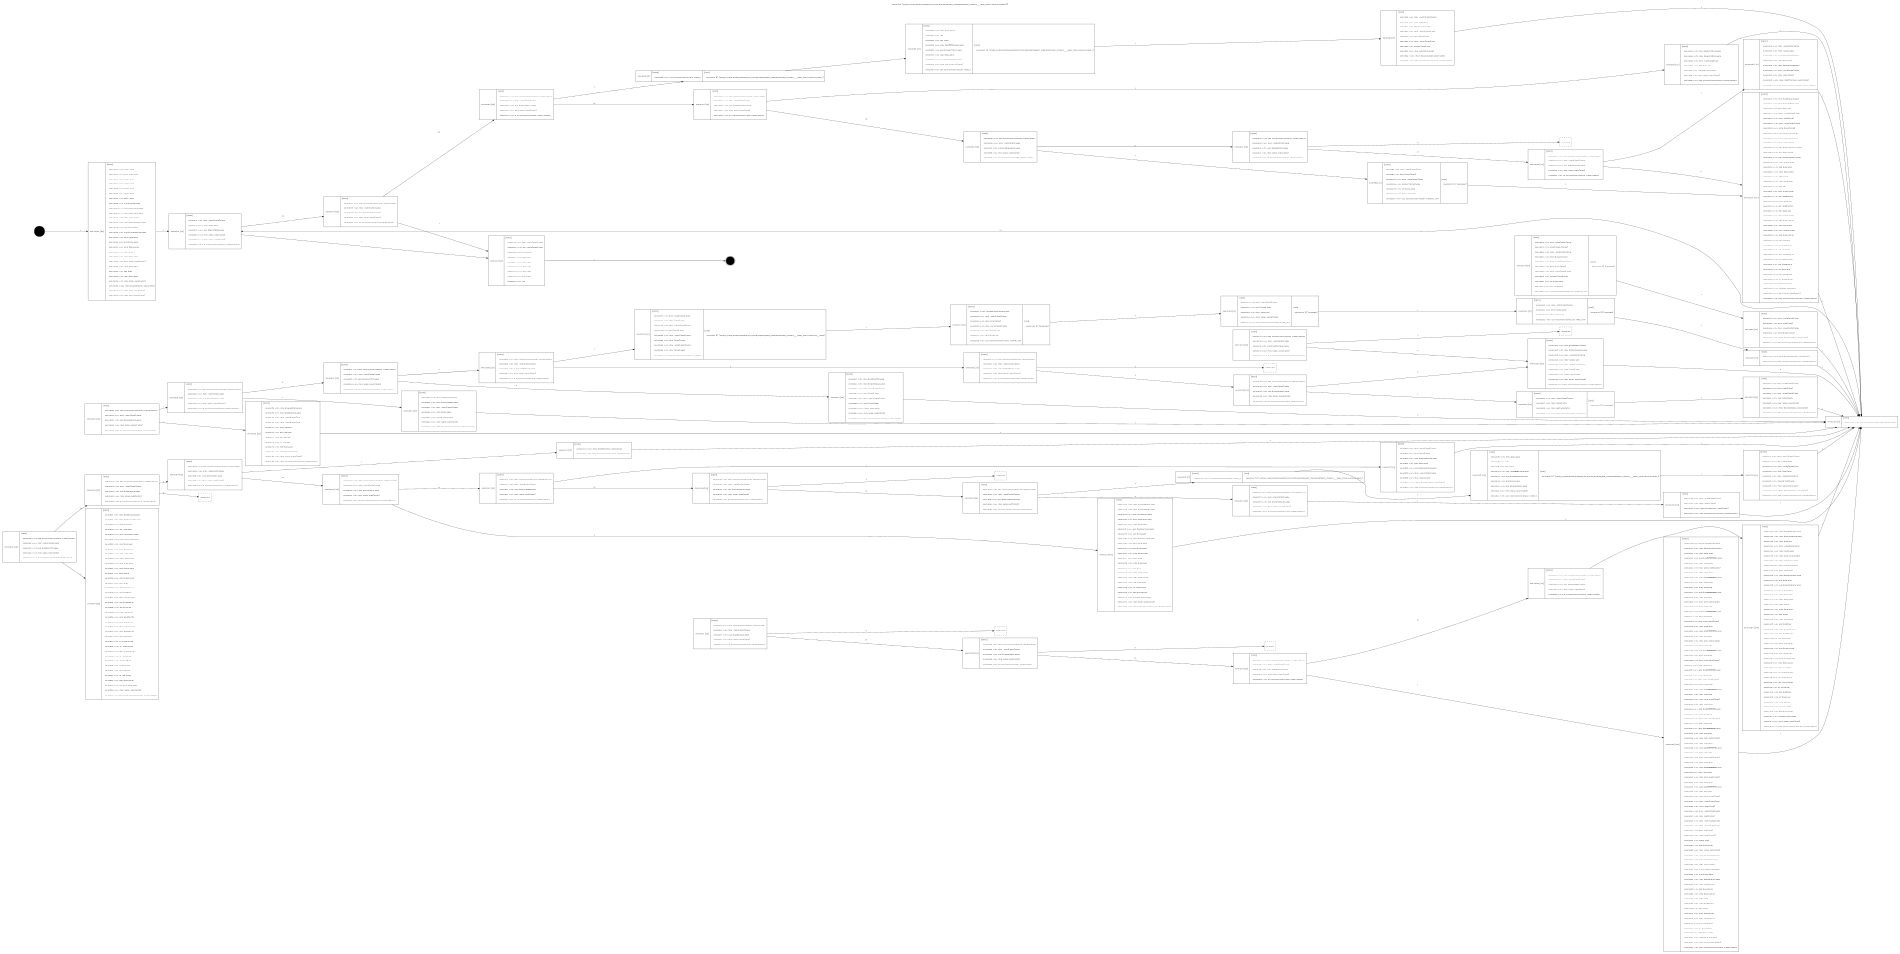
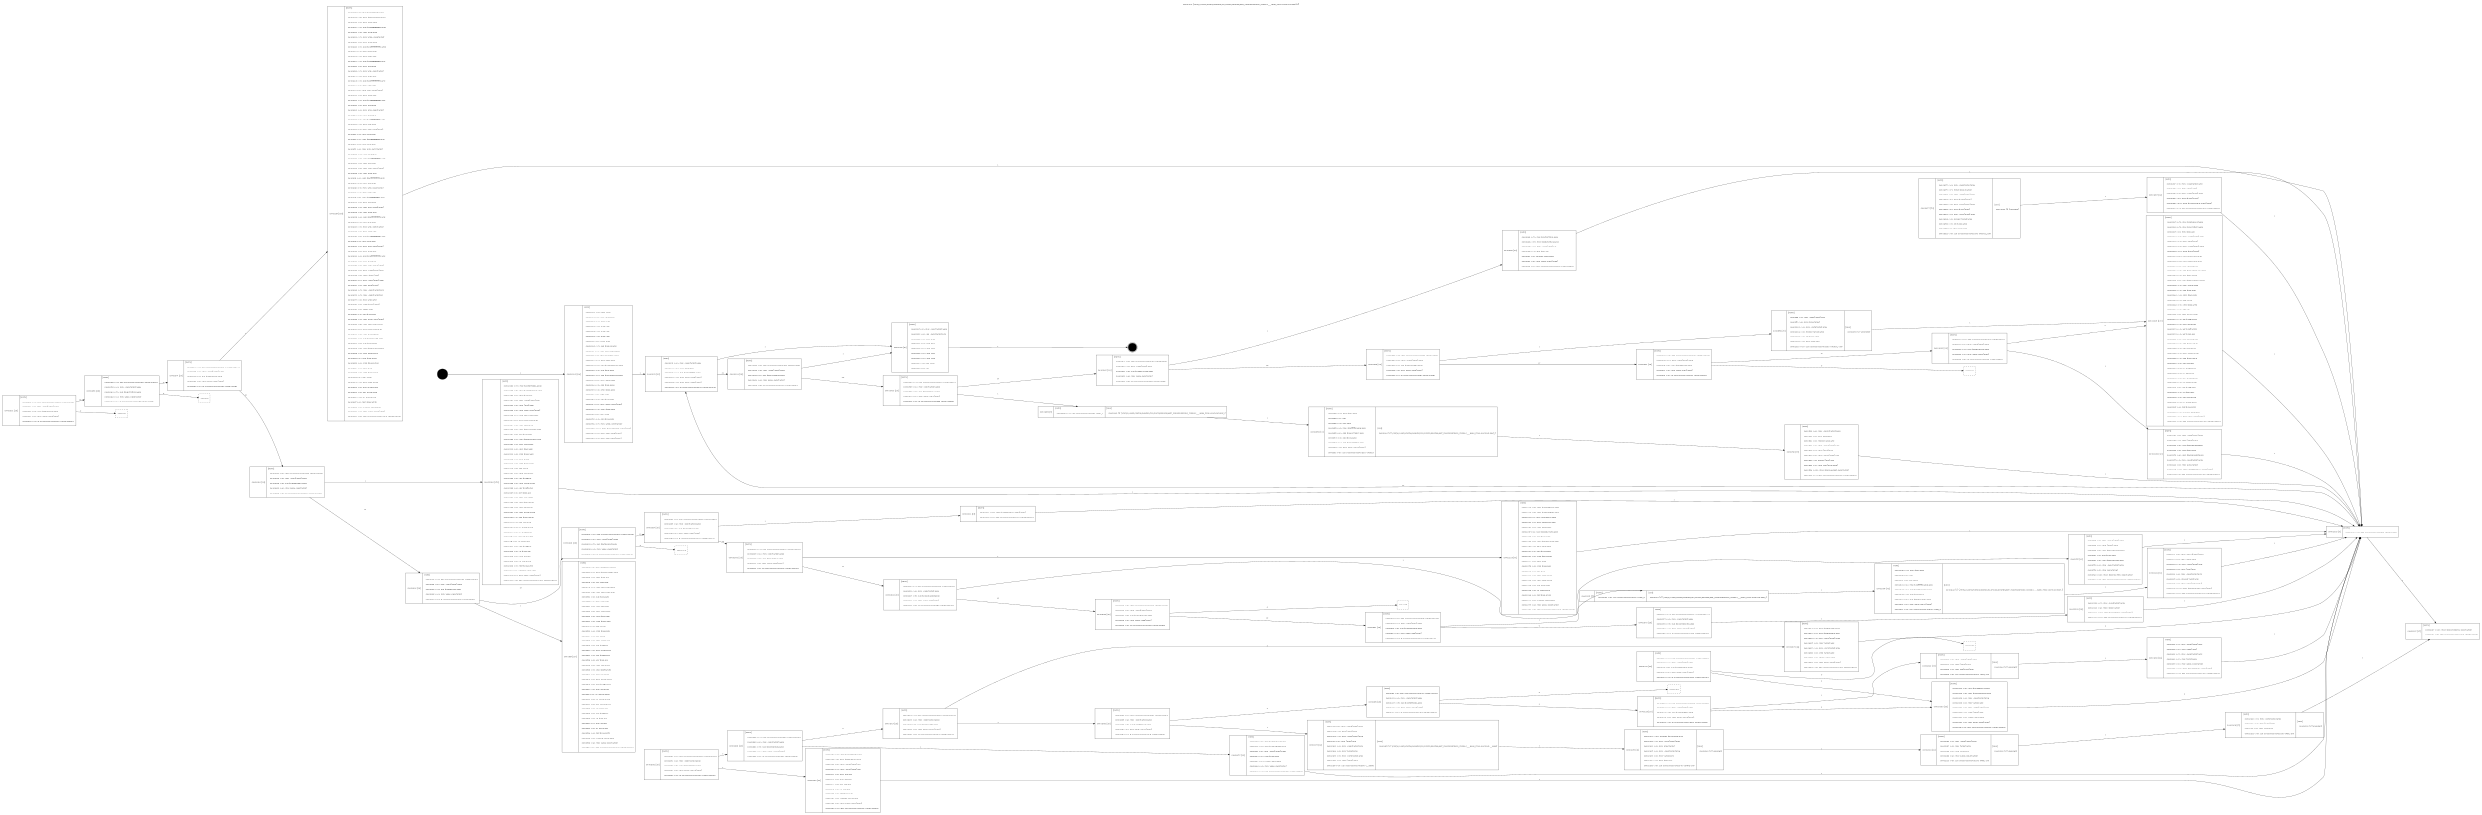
(1841, 387) -> (2401, 580)
none -> (364, 535)
